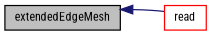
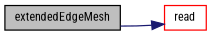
(148, 10) -> (136, 26)
